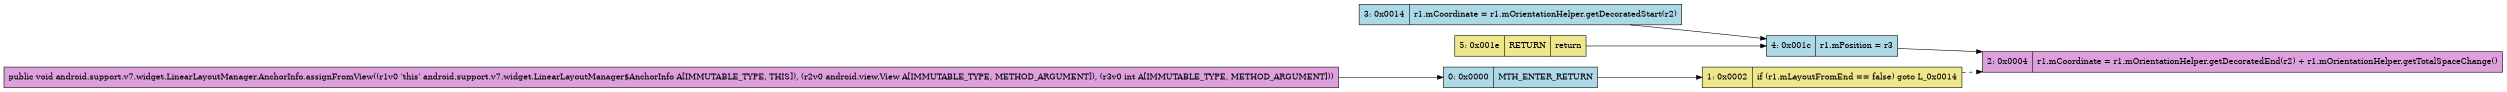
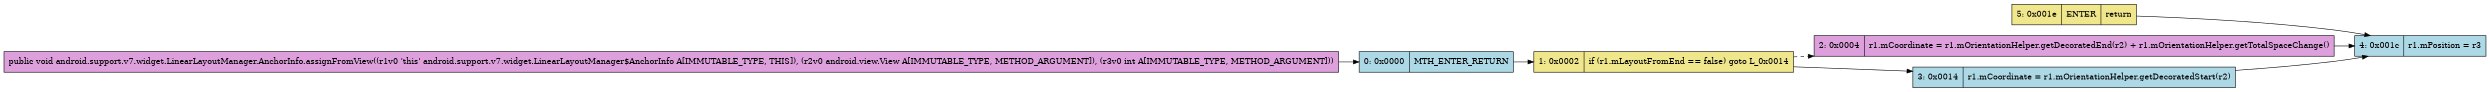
(1528, 46) -> (2081, 14)
(1937, 50) -> (2342, 46)
none -> (1850, 69)
